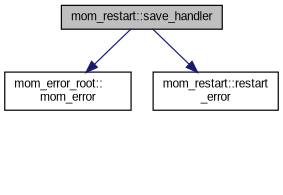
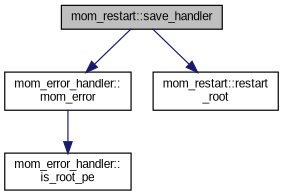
(68, 91) -> (68, 91)
(216, 91) -> (216, 91)
none -> (68, 172)
